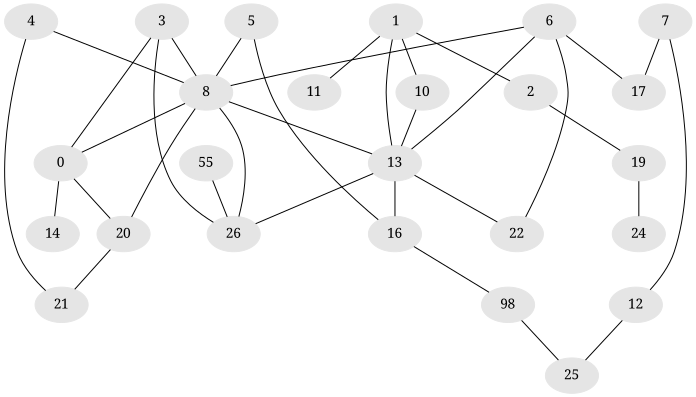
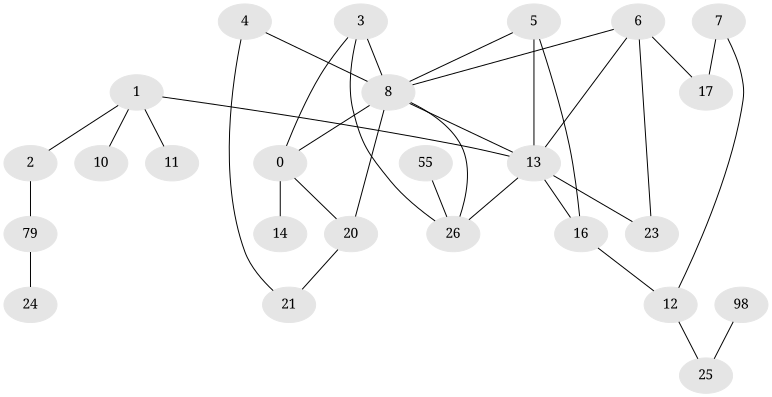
(409, 128) -> (534, 92)
(639, 163) -> (30, 234)
(517, 234) -> (652, 234)
(451, 269) -> (626, 269)
